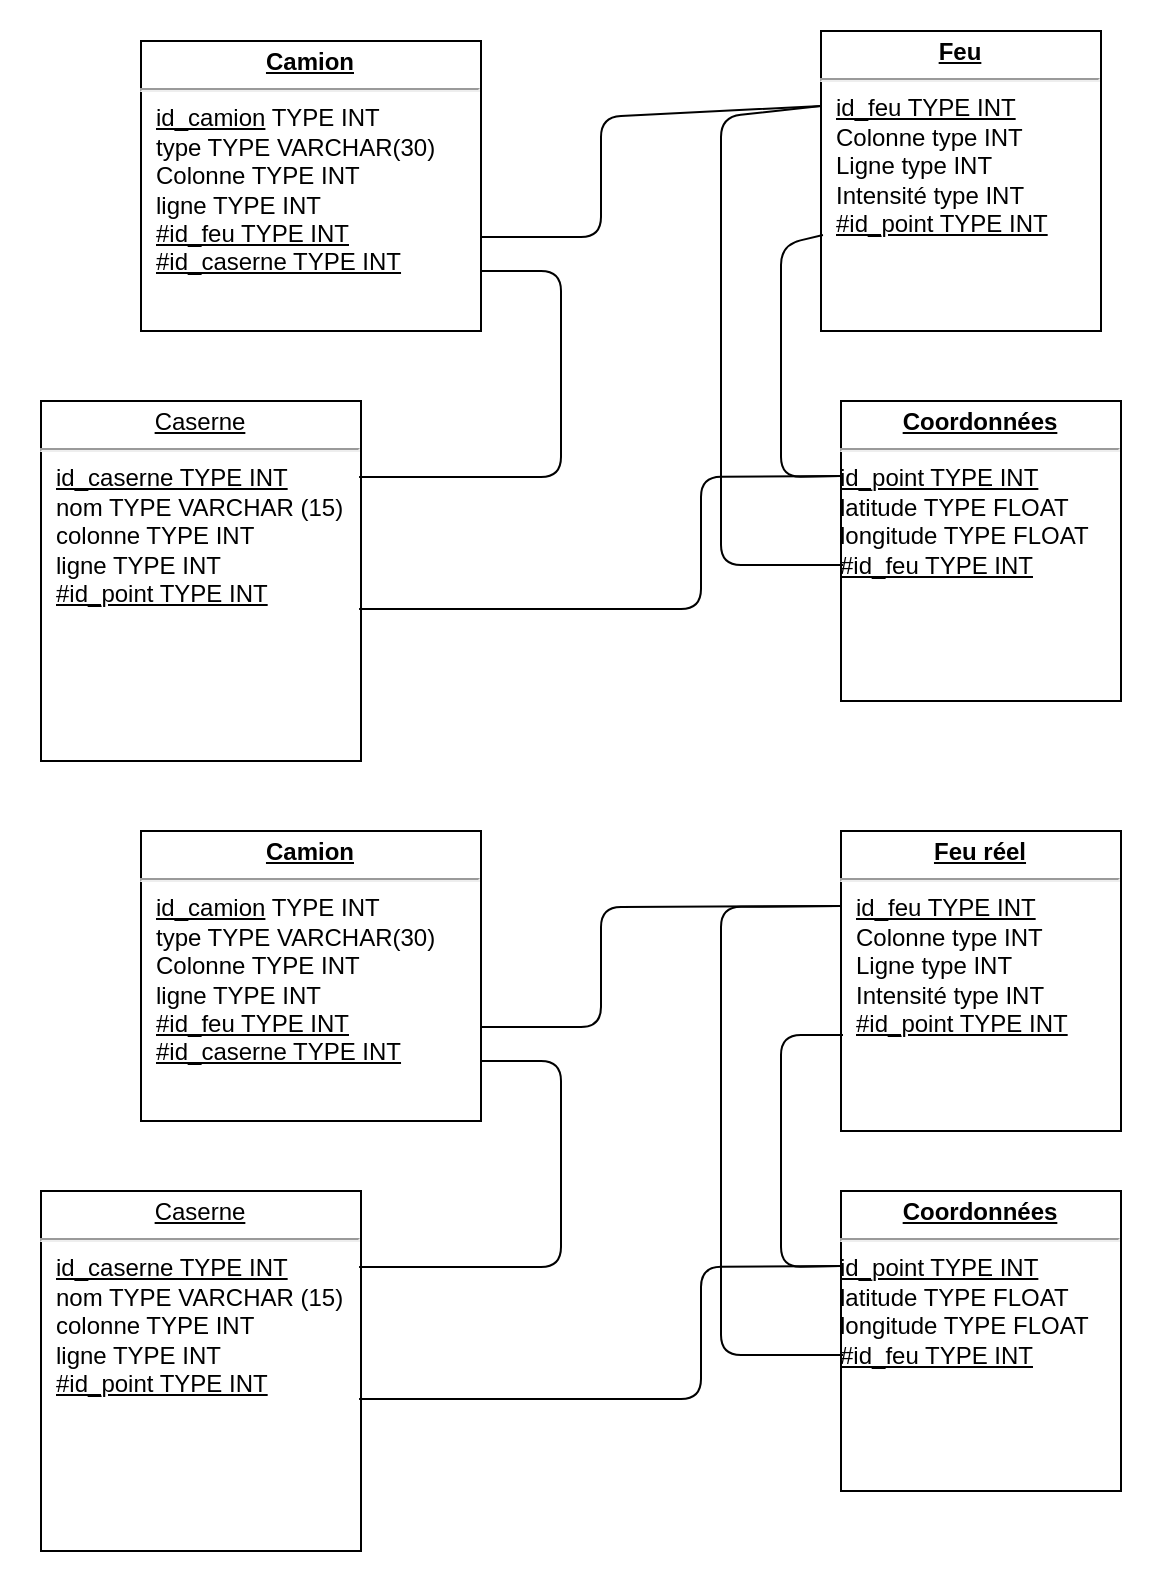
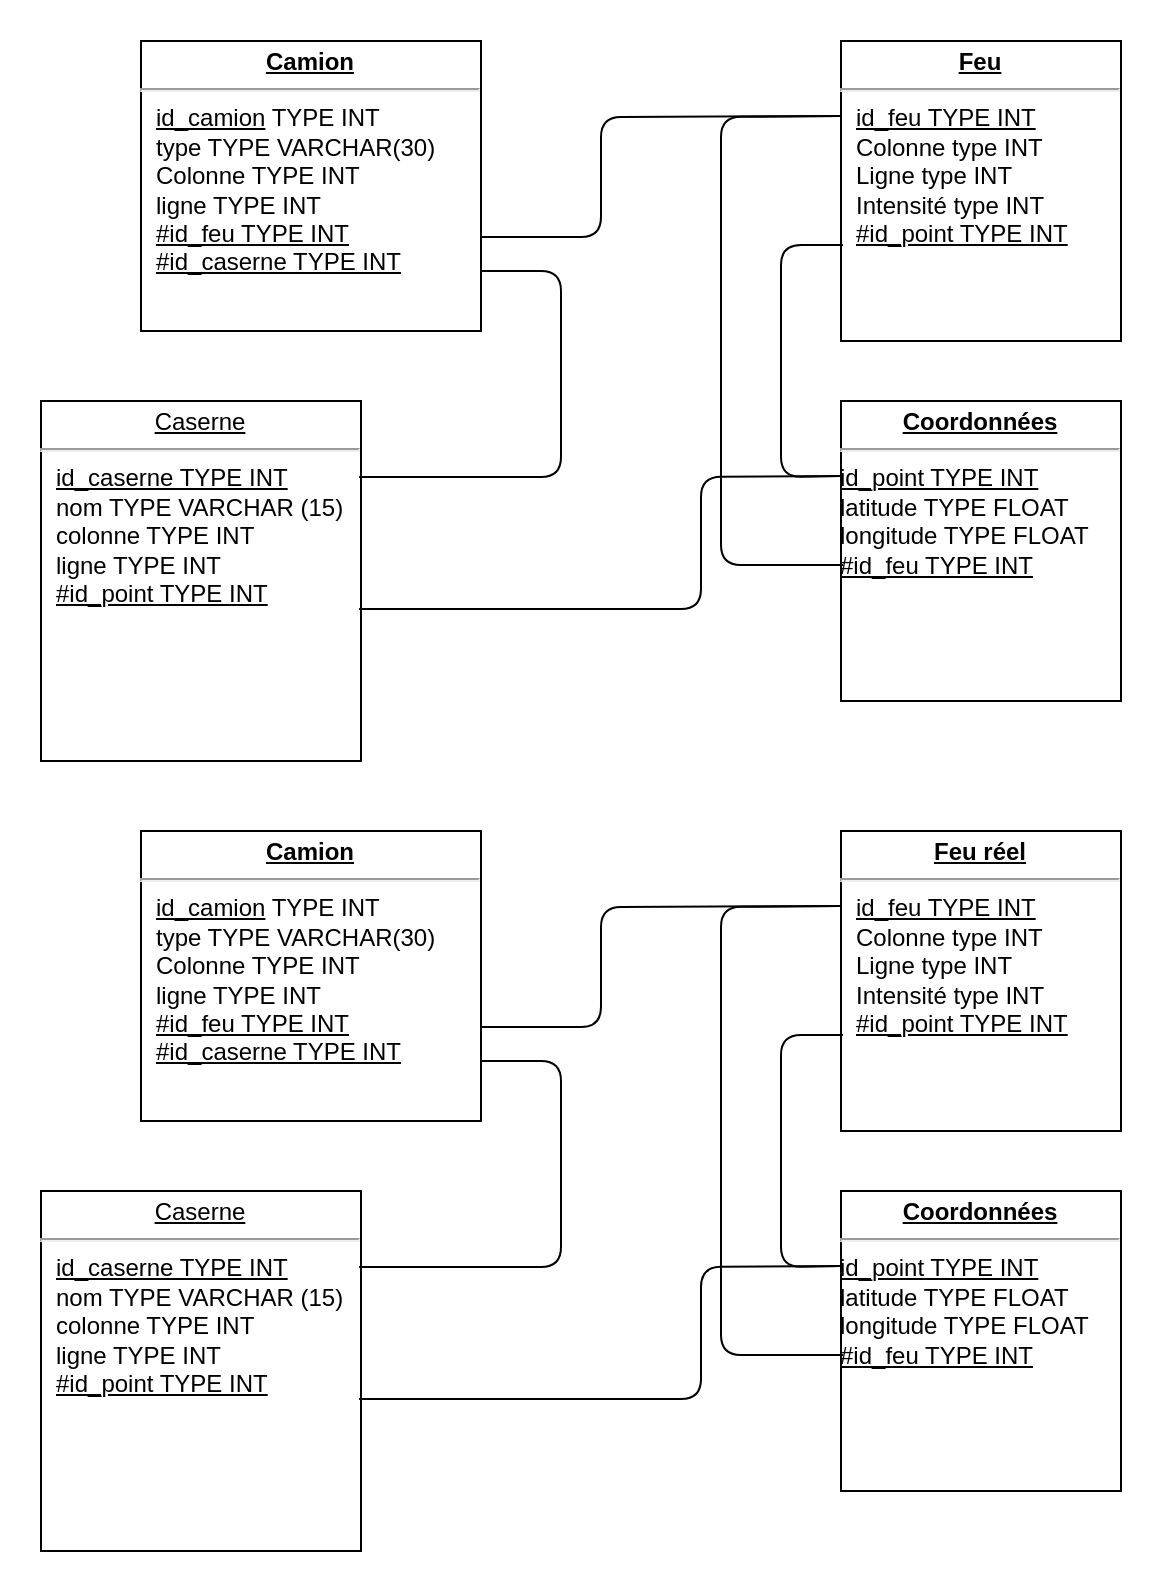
(961, 181) -> (981, 191)
